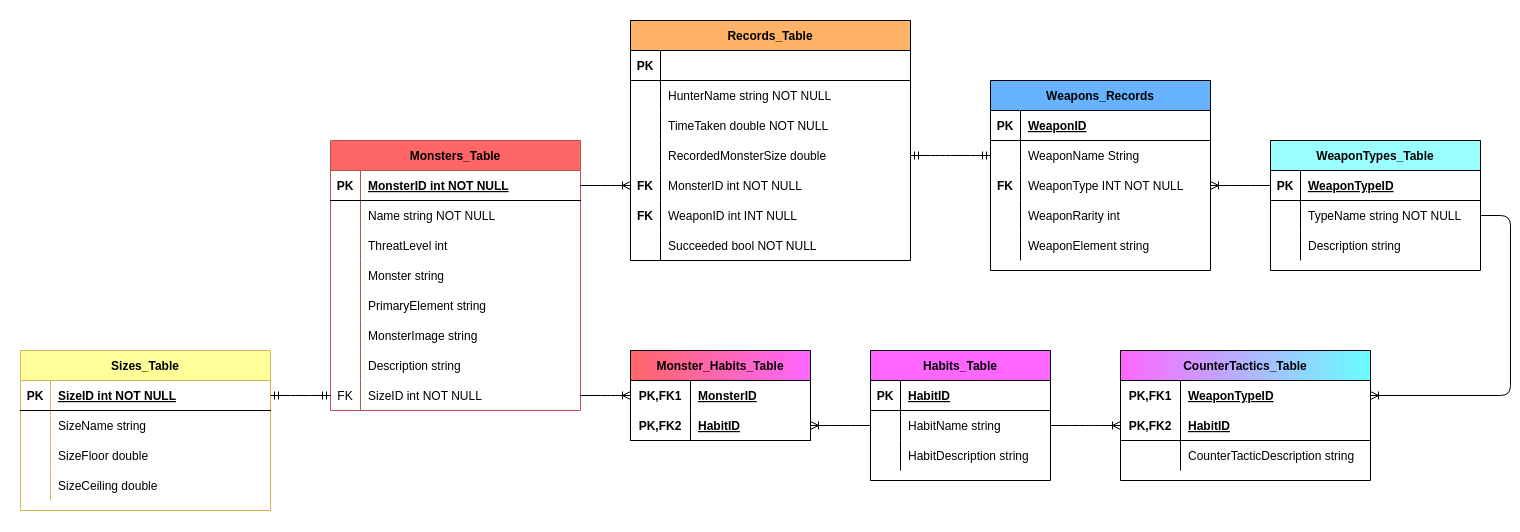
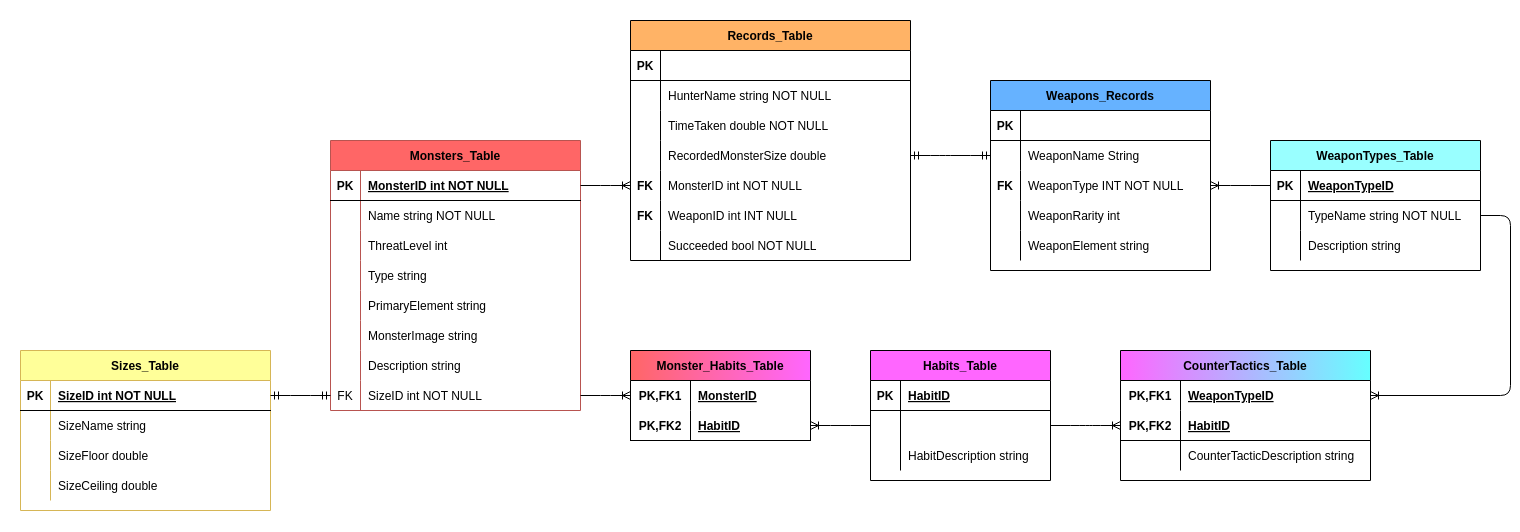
(1116, 126) -> none
(412, 276) -> (402, 276)
(976, 426) -> none
